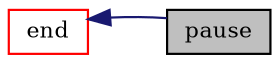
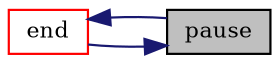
none -> (116, 46)
